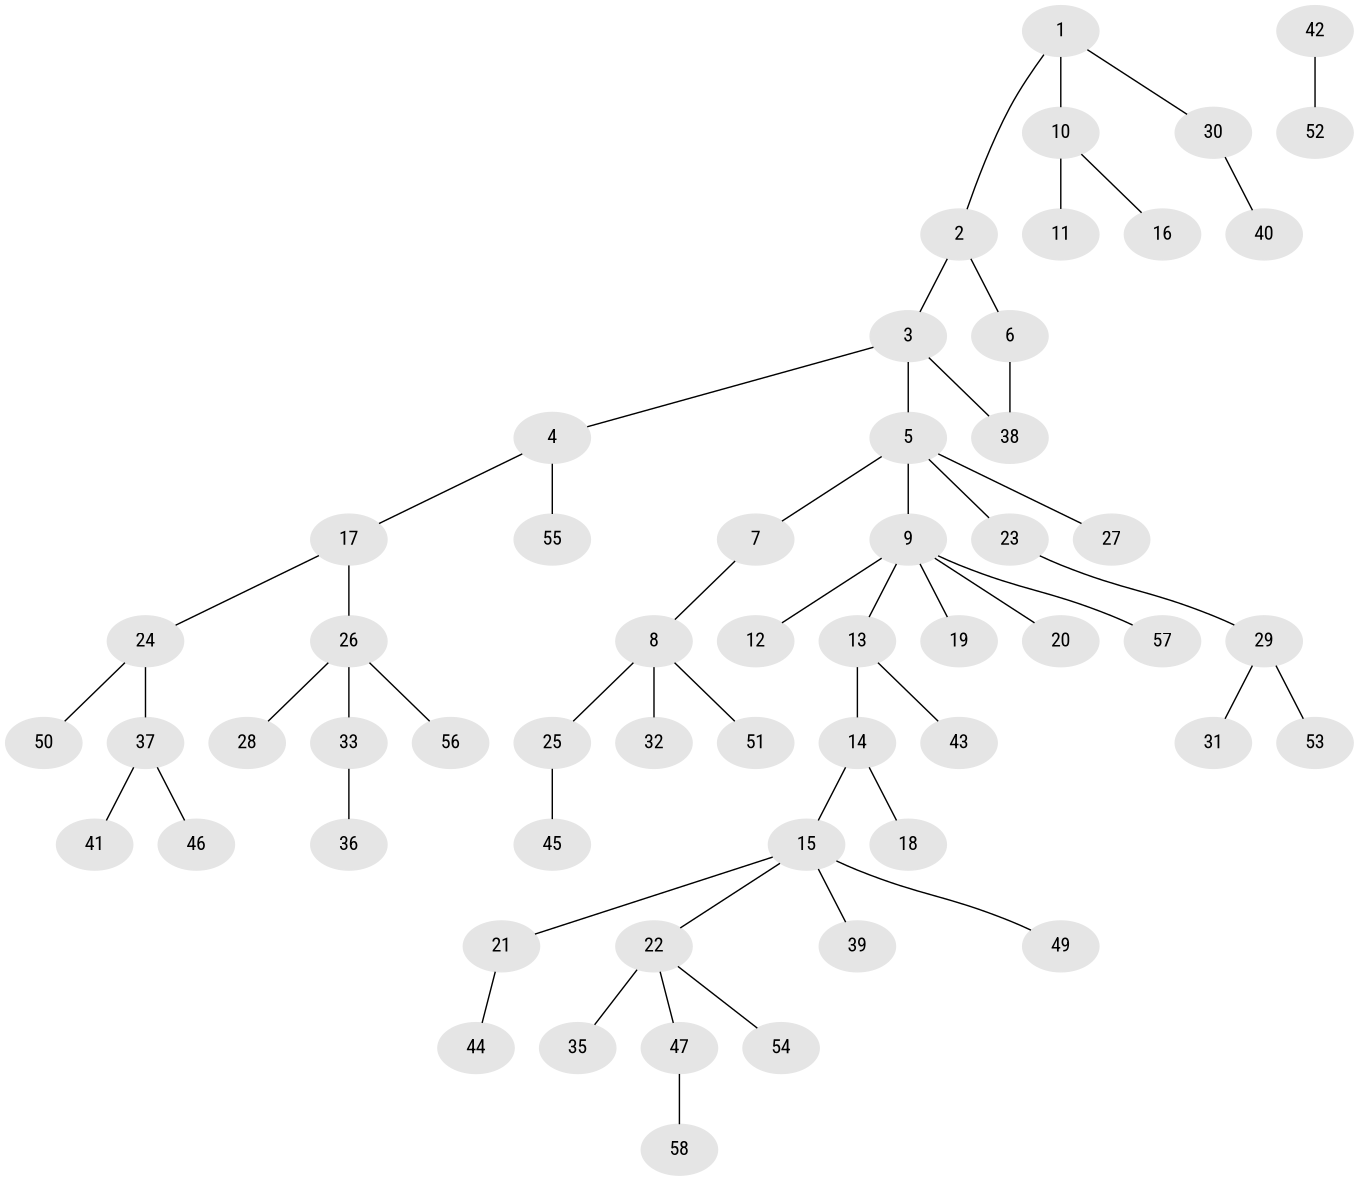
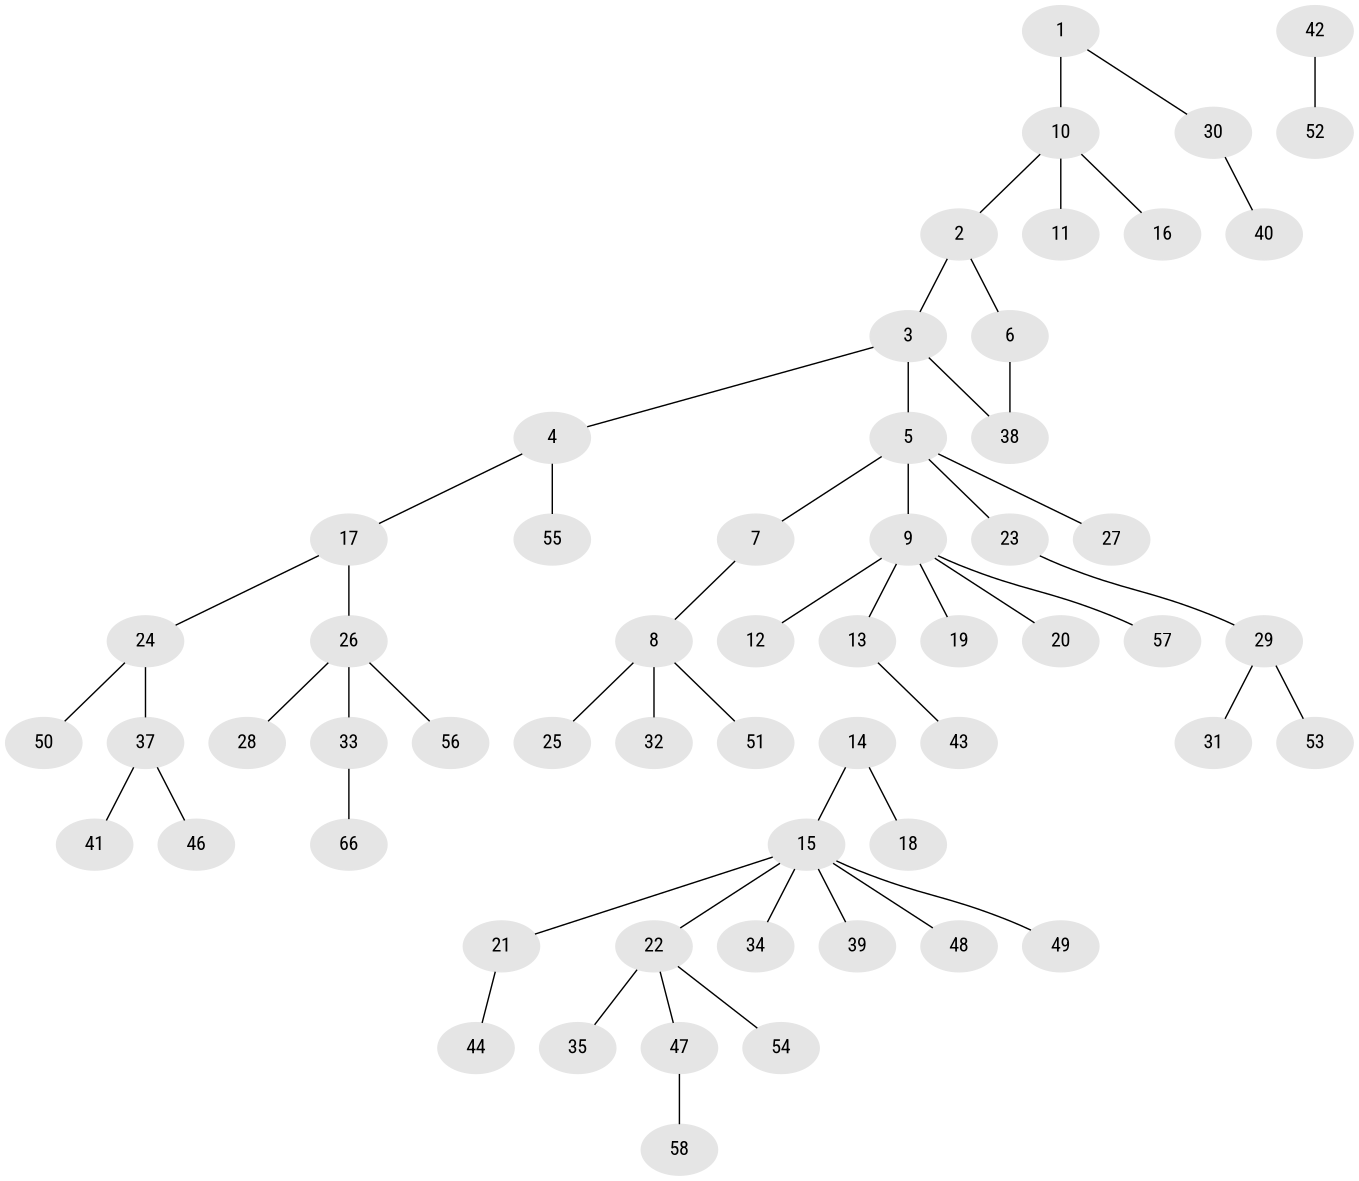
(999, 129) -> (1010, 183)
(857, 692) -> none
(349, 845) -> (349, 845)
(552, 845) -> none
none -> (756, 946)
none -> (959, 946)
